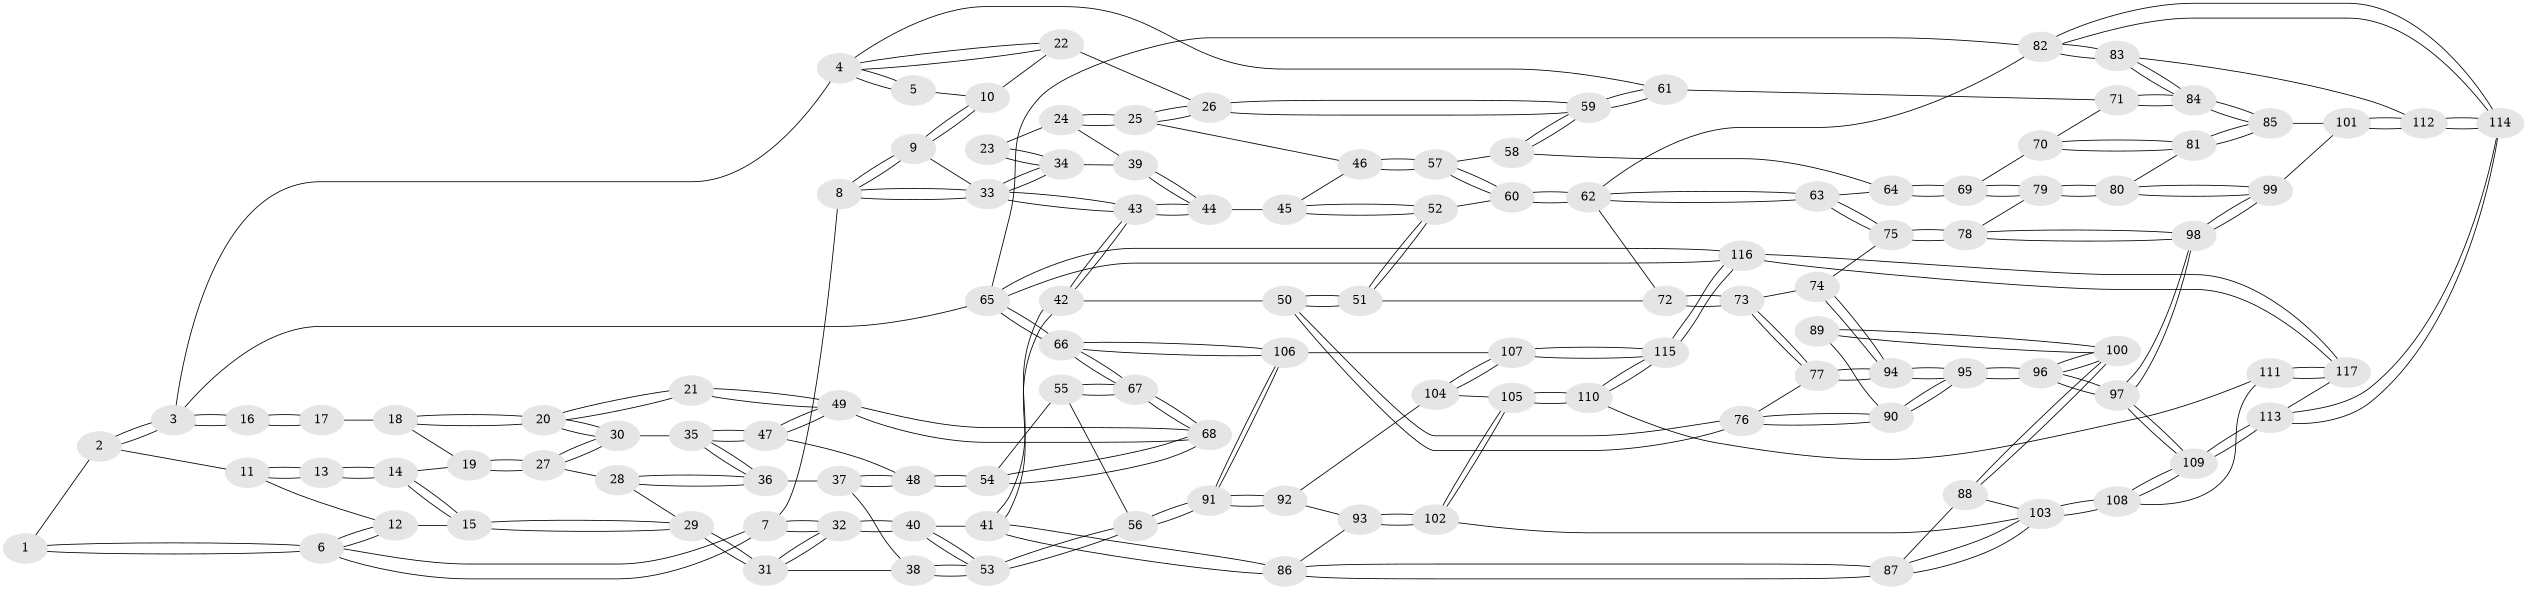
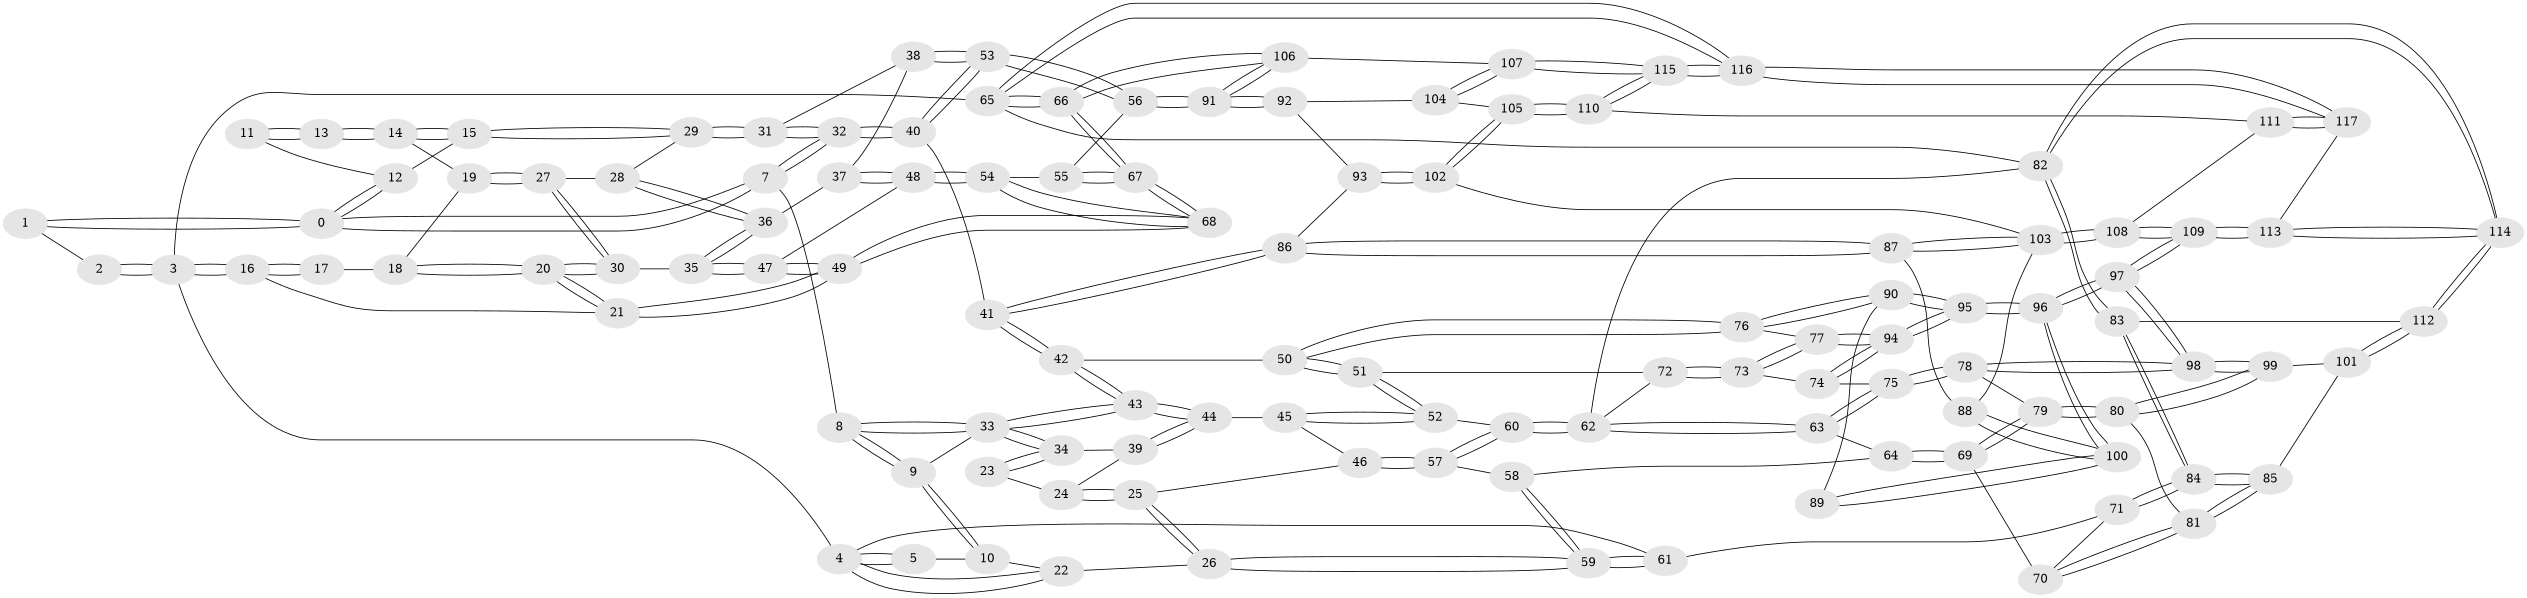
none -> (428, 311)
(174, 460) -> none
(321, 548) -> (321, 224)
